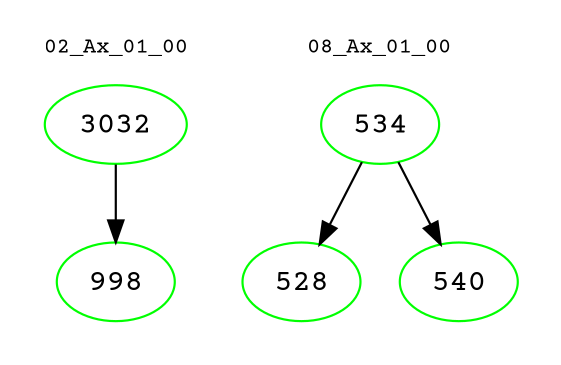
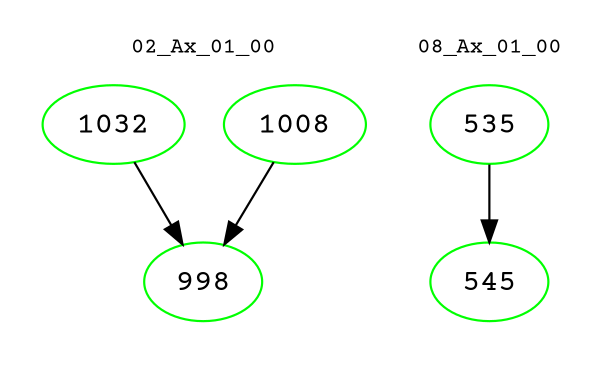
(116, 125) -> (114, 125)
none -> (295, 125)
(380, 125) -> (489, 125)
(301, 282) -> none
(459, 282) -> (489, 282)
